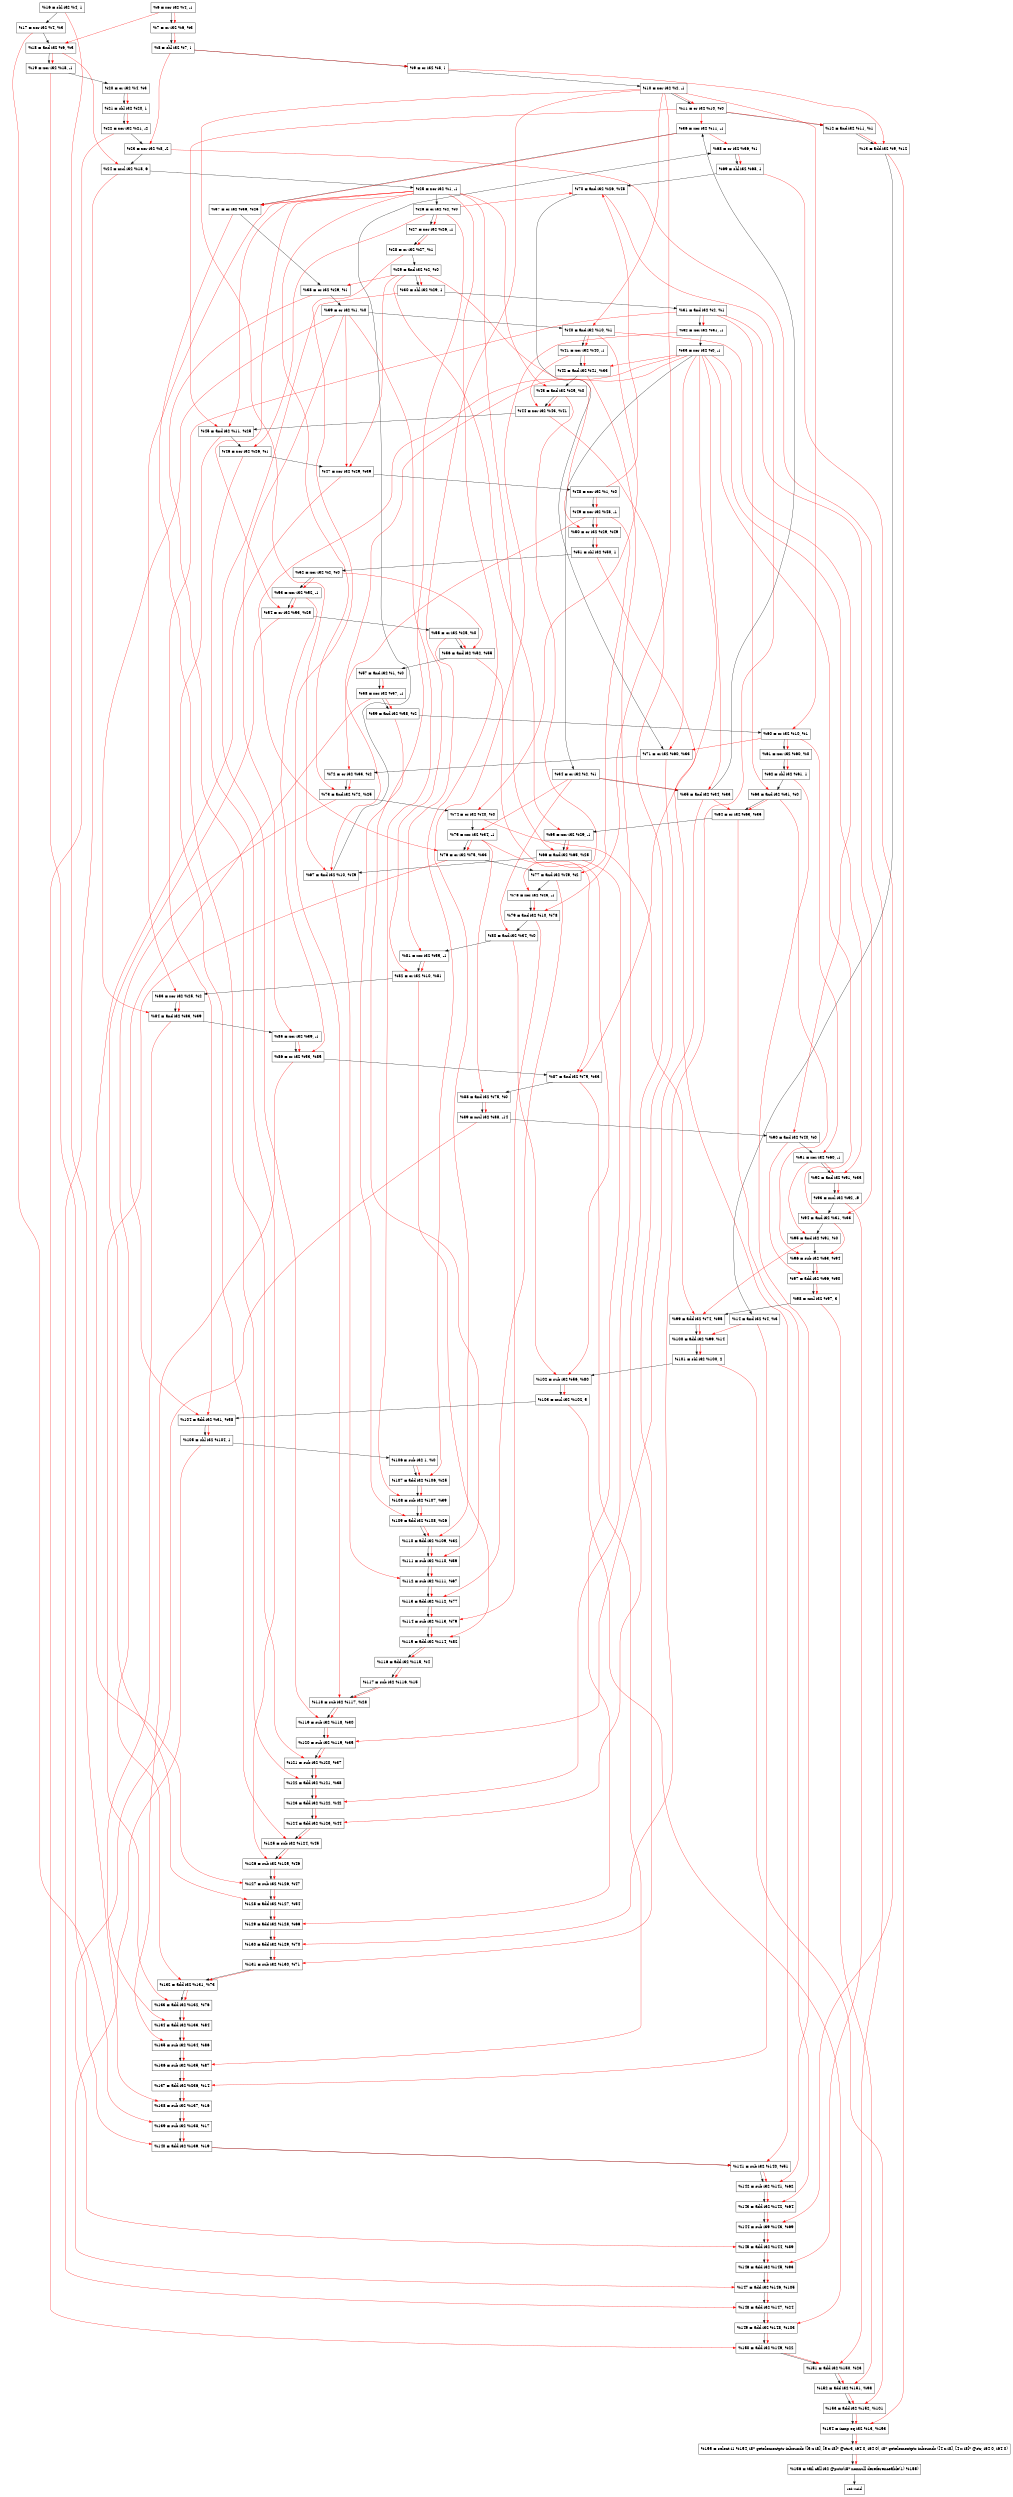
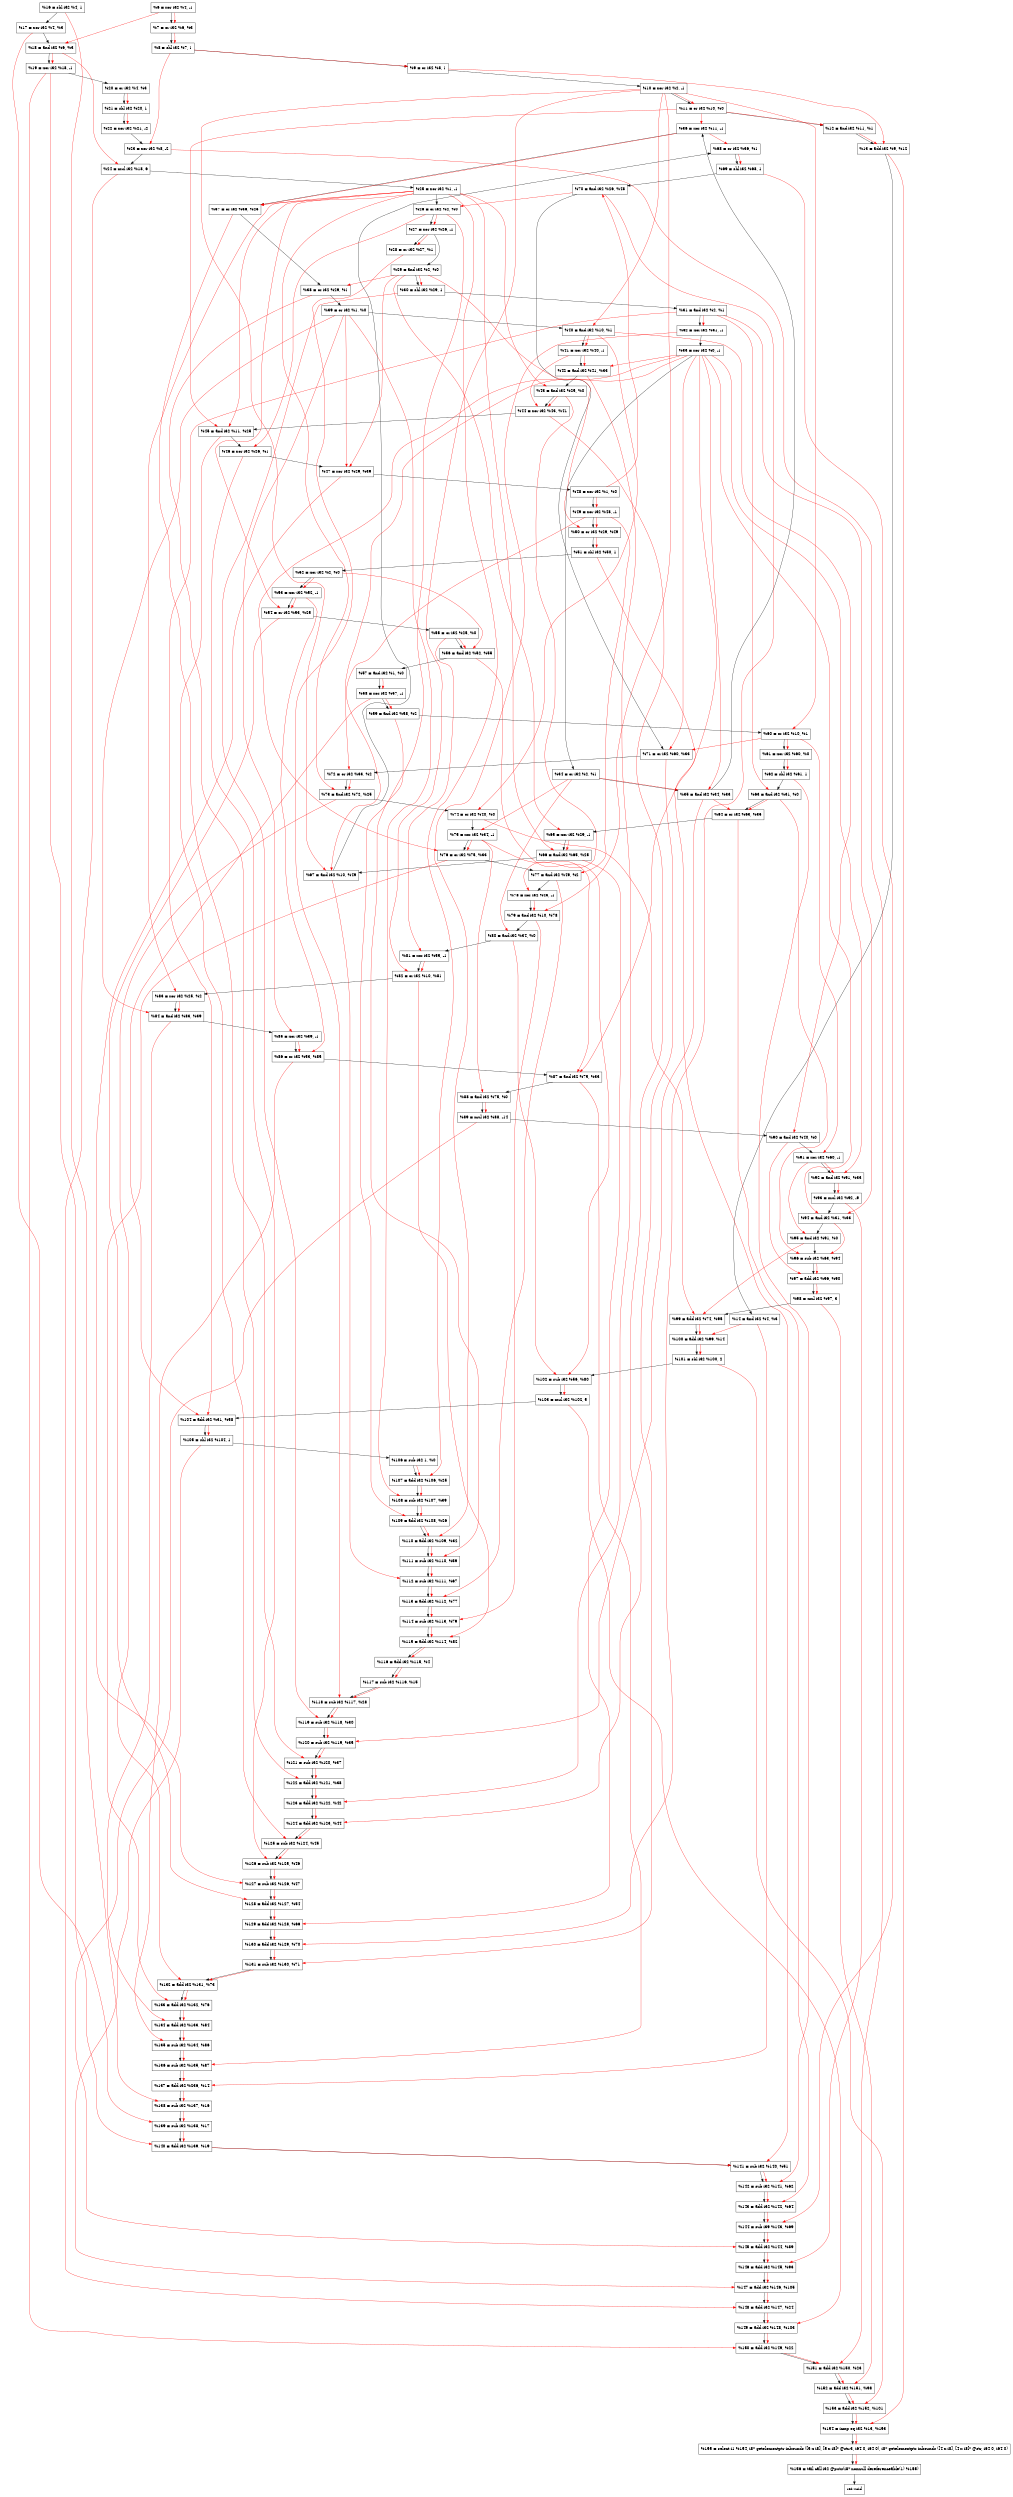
(512, 200) -> (518, 199)
(413, 259) -> (439, 250)
(50, 1553) -> (29, 1547)
